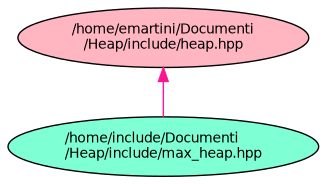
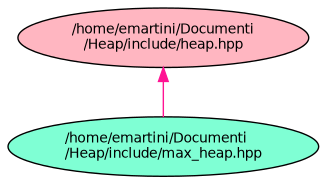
(163, 147) -> (163, 147)
